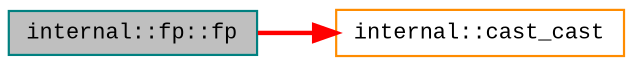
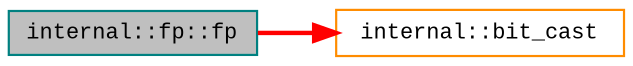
(480, 33) -> (480, 33)
